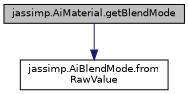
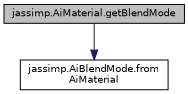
(94, 75) -> (94, 75)
